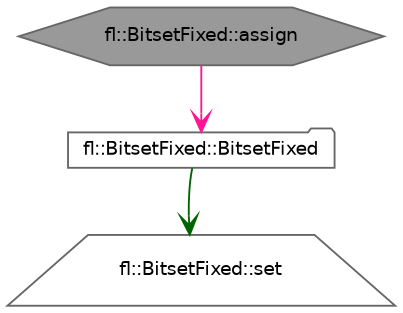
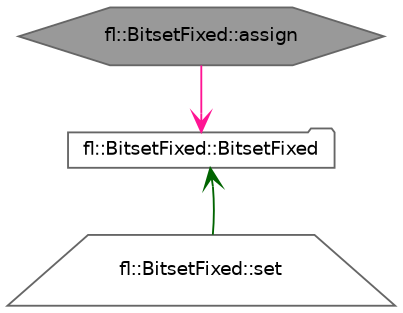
(189, 192) -> (214, 211)
